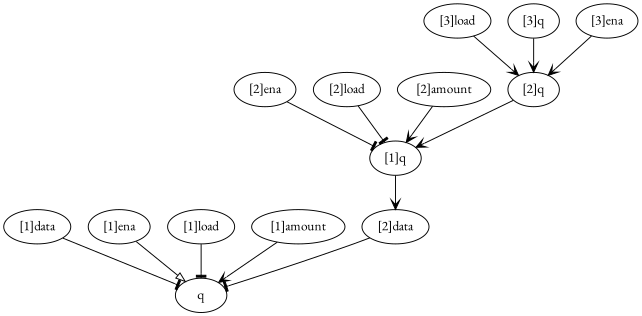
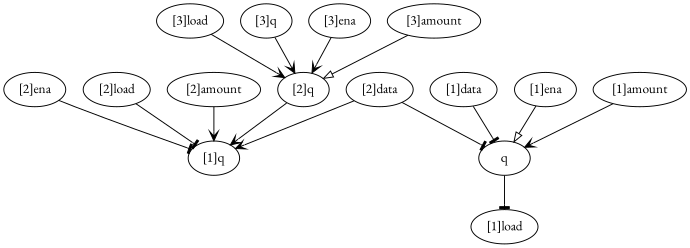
none -> (434, 21)
(395, 188) -> (299, 123)
(201, 259) -> (504, 190)
